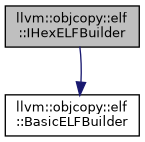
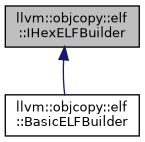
(81, 64) -> (63, 78)
